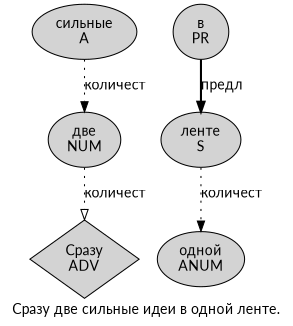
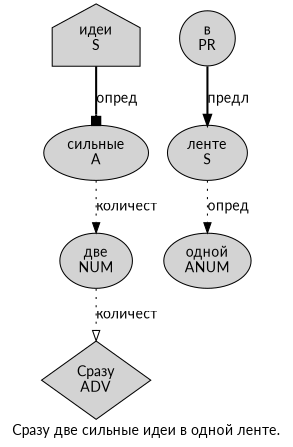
none -> (96, 38)
(232, 194) -> (229, 207)
